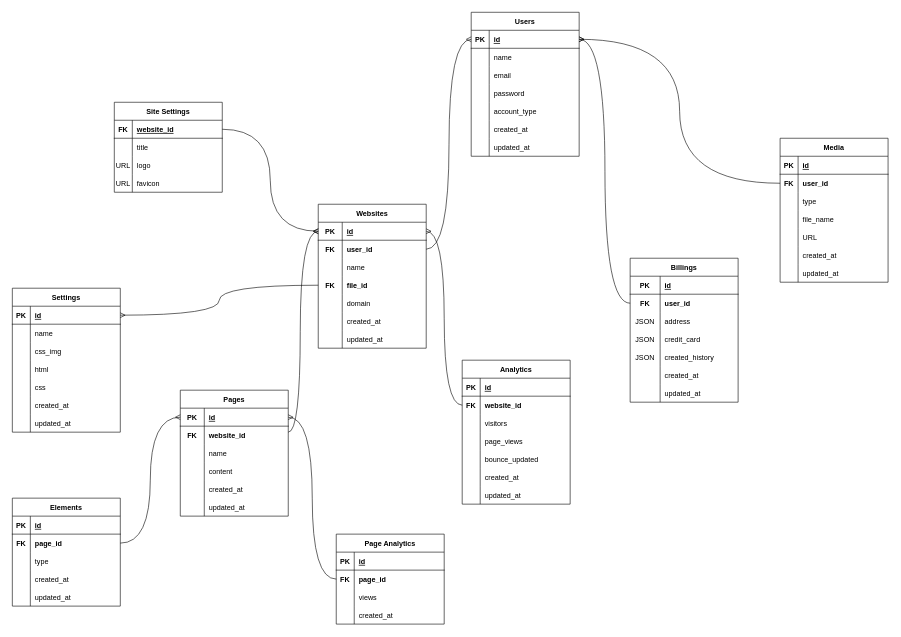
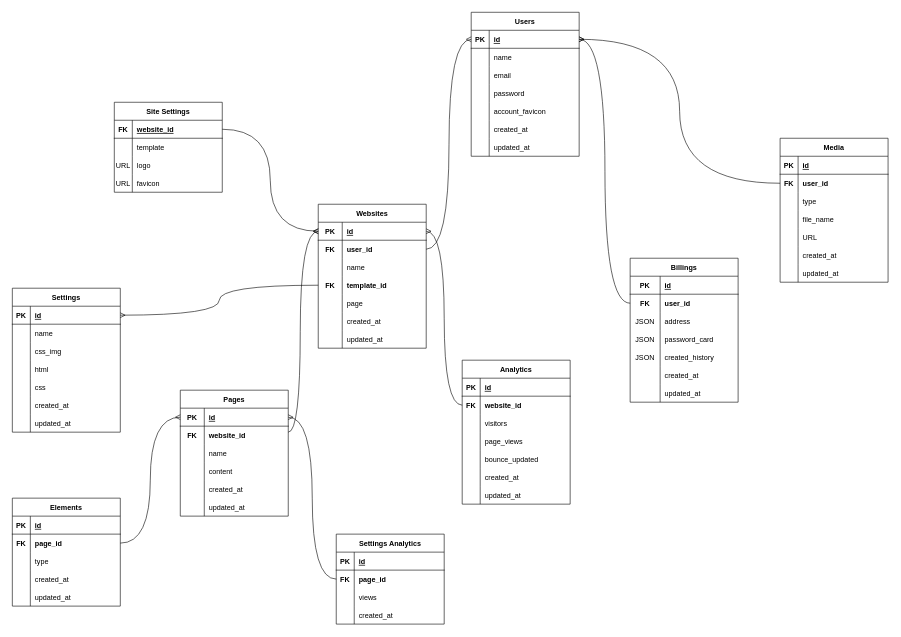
(518, 112) -> (523, 112)
(145, 148) -> (152, 148)
(358, 286) -> (367, 286)
(358, 304) -> (355, 304)
(686, 340) -> (691, 340)
(390, 544) -> (390, 544)
